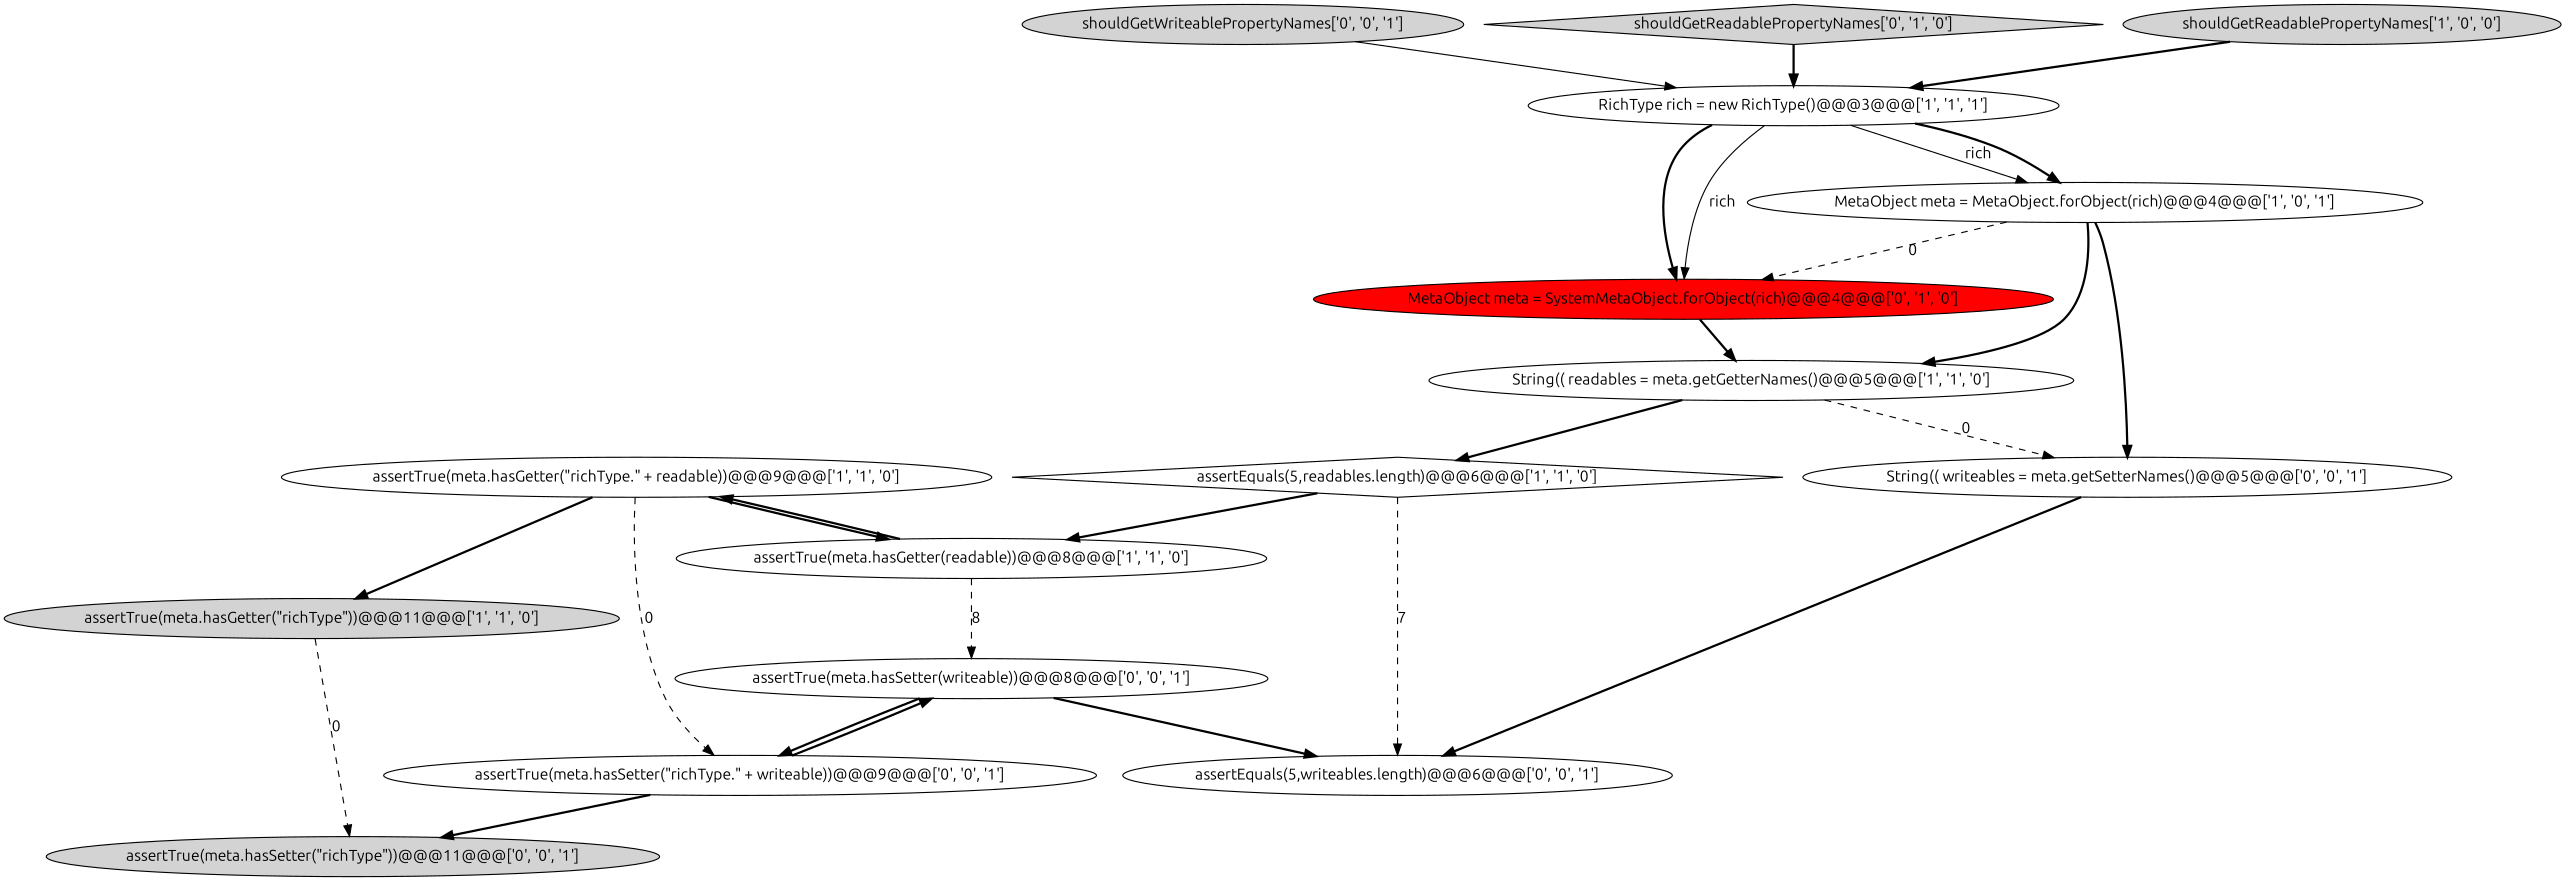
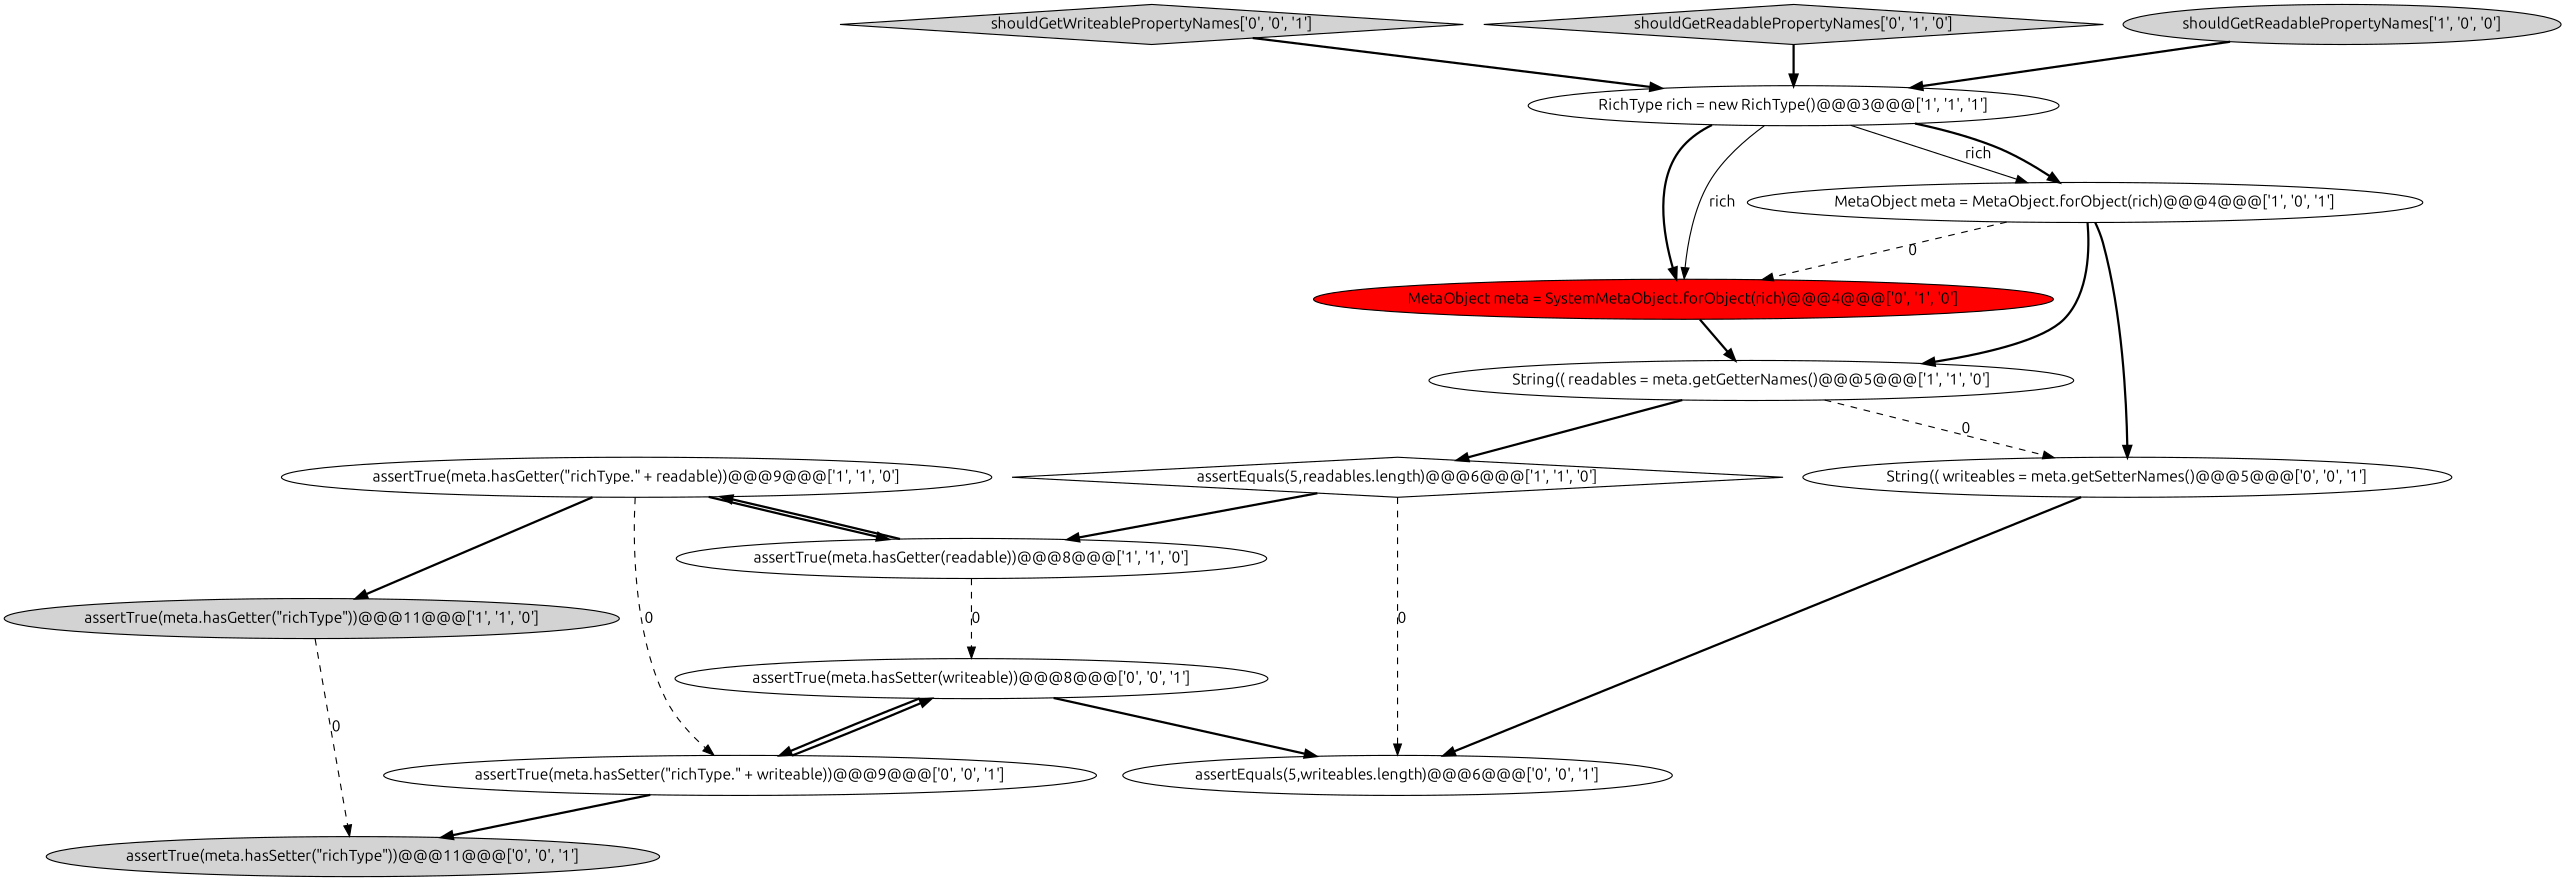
(1243, 24) -> (1152, 24)
(1510, 64) -> (1451, 62)
(976, 619) -> (976, 619)
(1403, 619) -> (1403, 619)
